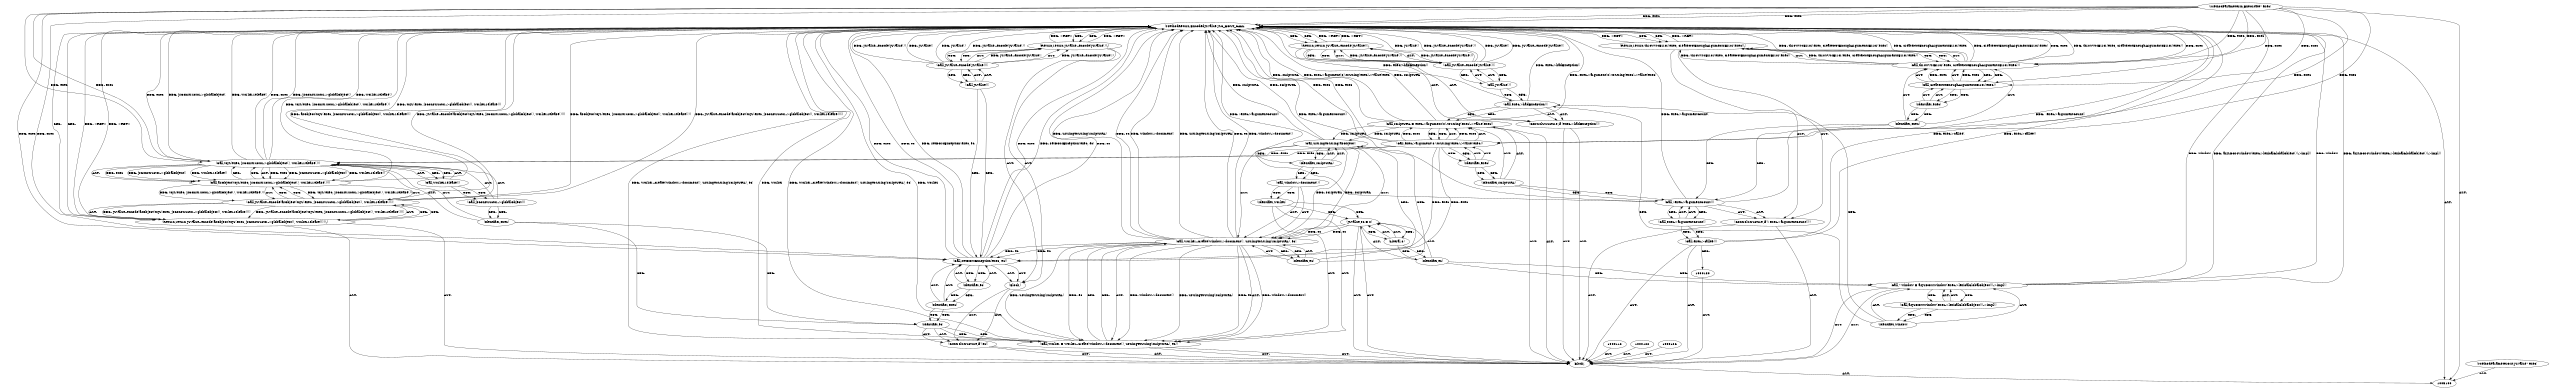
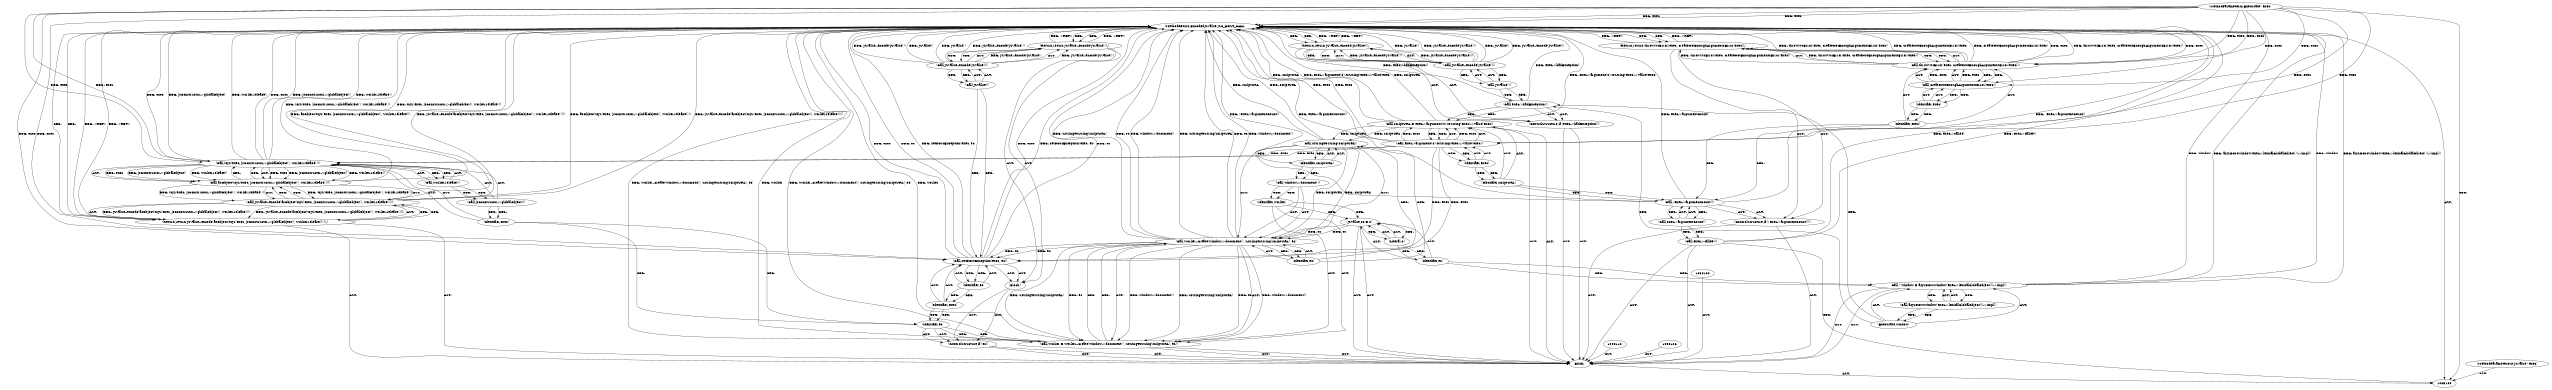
(1331, 144) -> (1331, 144)
(2464, 193) -> (2464, 193)
(1702, 256) -> (2043, 362)
(1894, 325) -> (1894, 325)
(1642, 344) -> none
